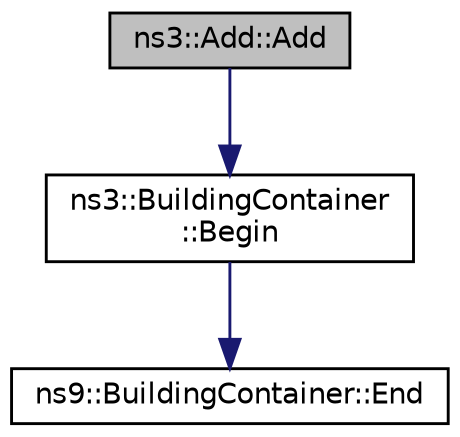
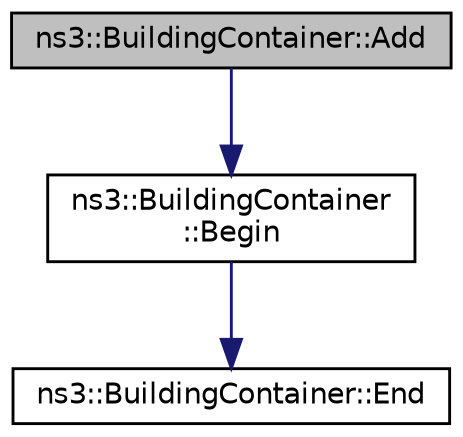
(230, 40) -> (231, 40)
(230, 396) -> (231, 396)
